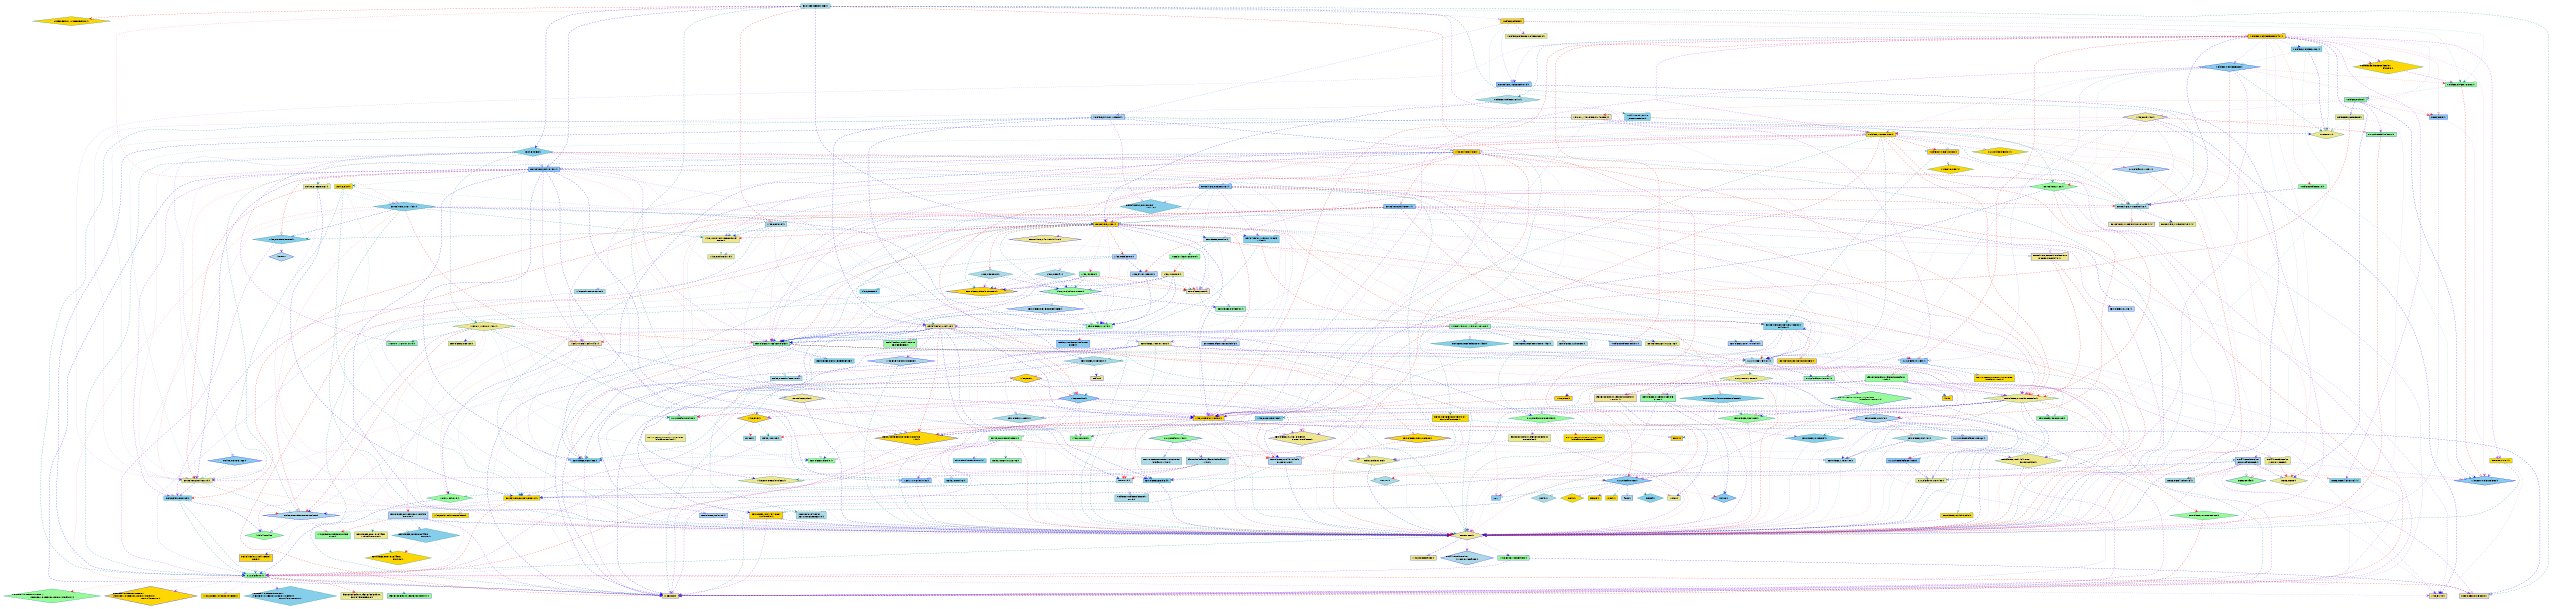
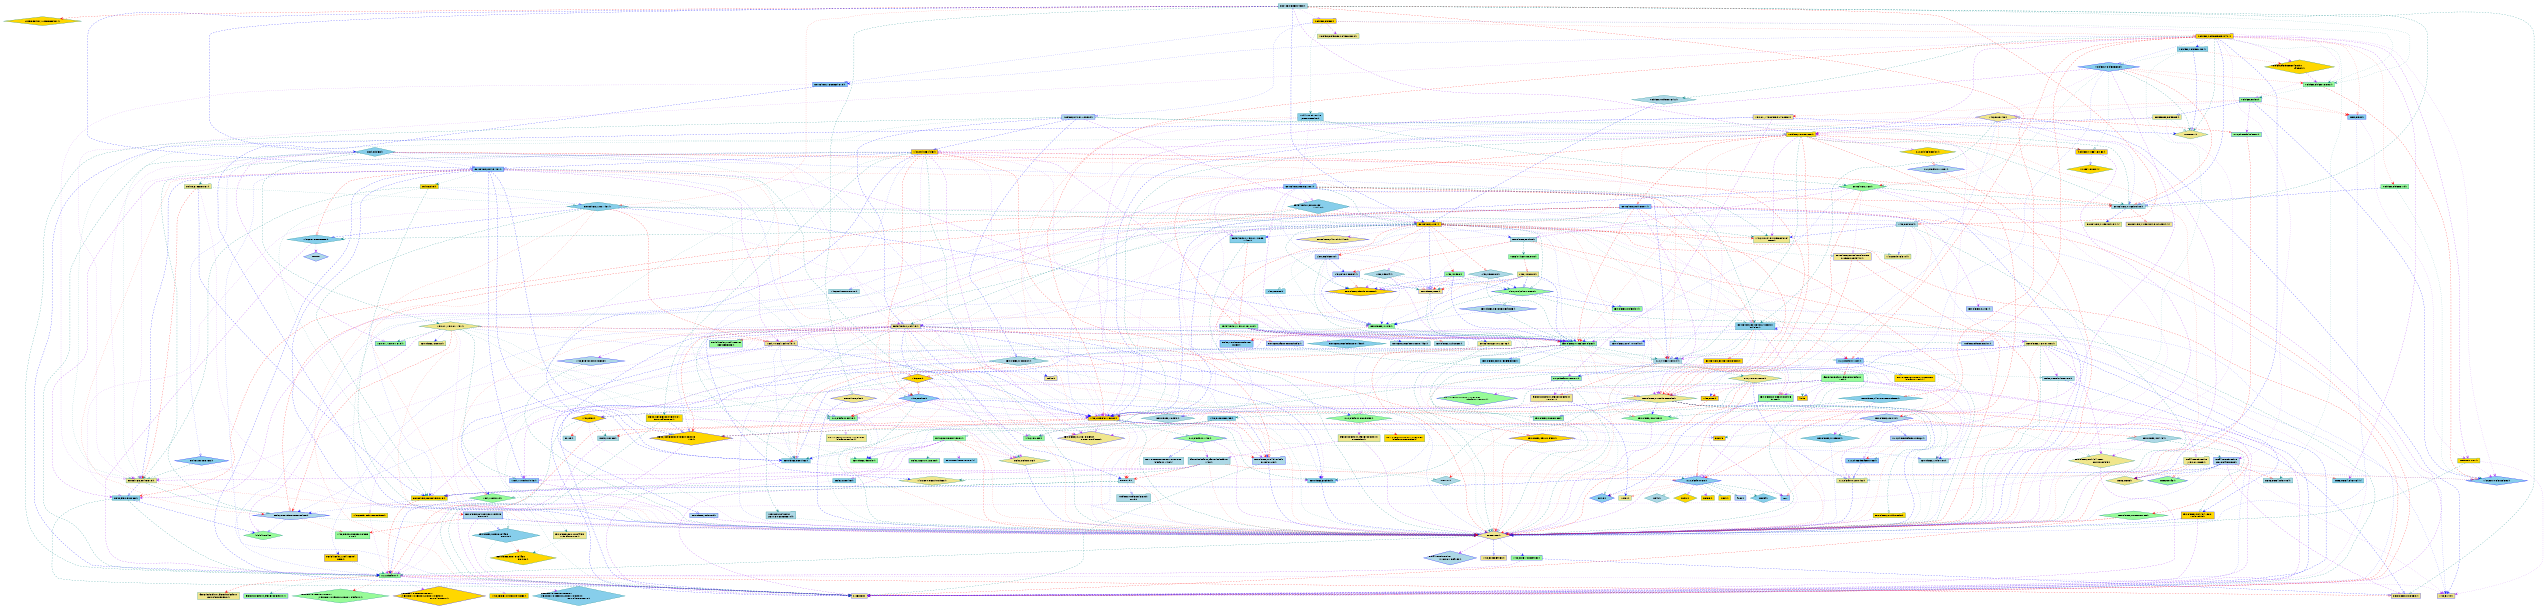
(1863, 229) -> (1848, 173)
(1180, 264) -> (1526, 264)
(1805, 286) -> (1324, 146)
(1470, 326) -> (1239, 326)
